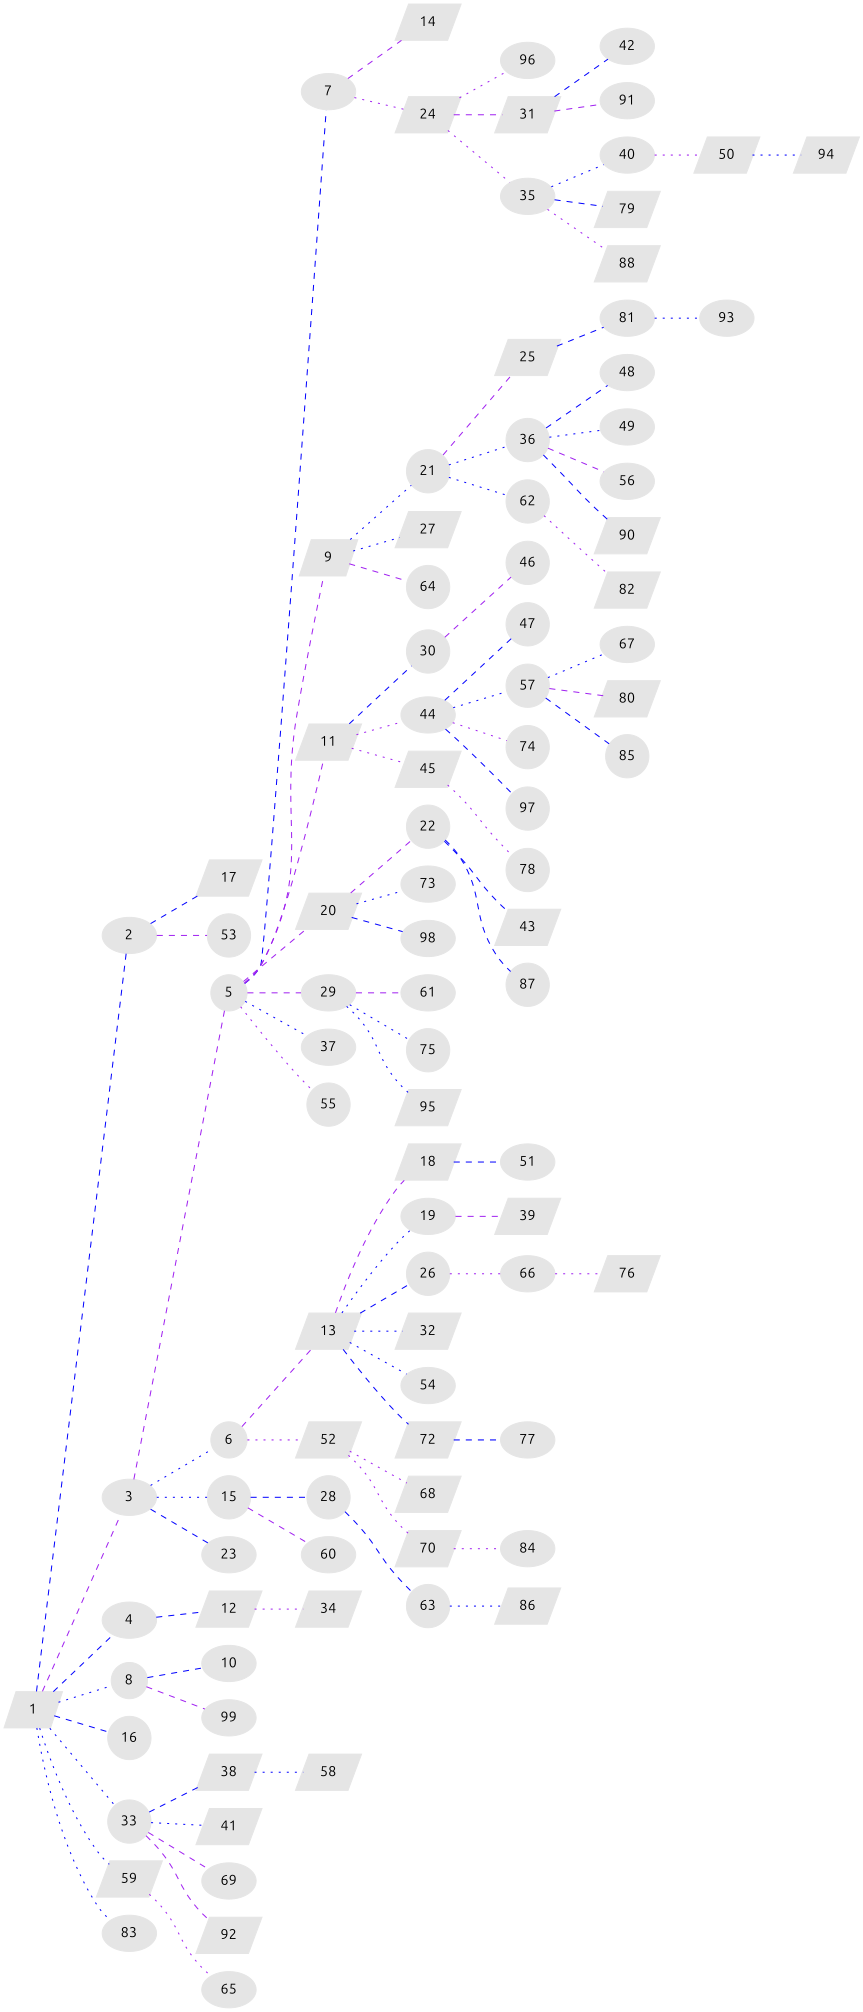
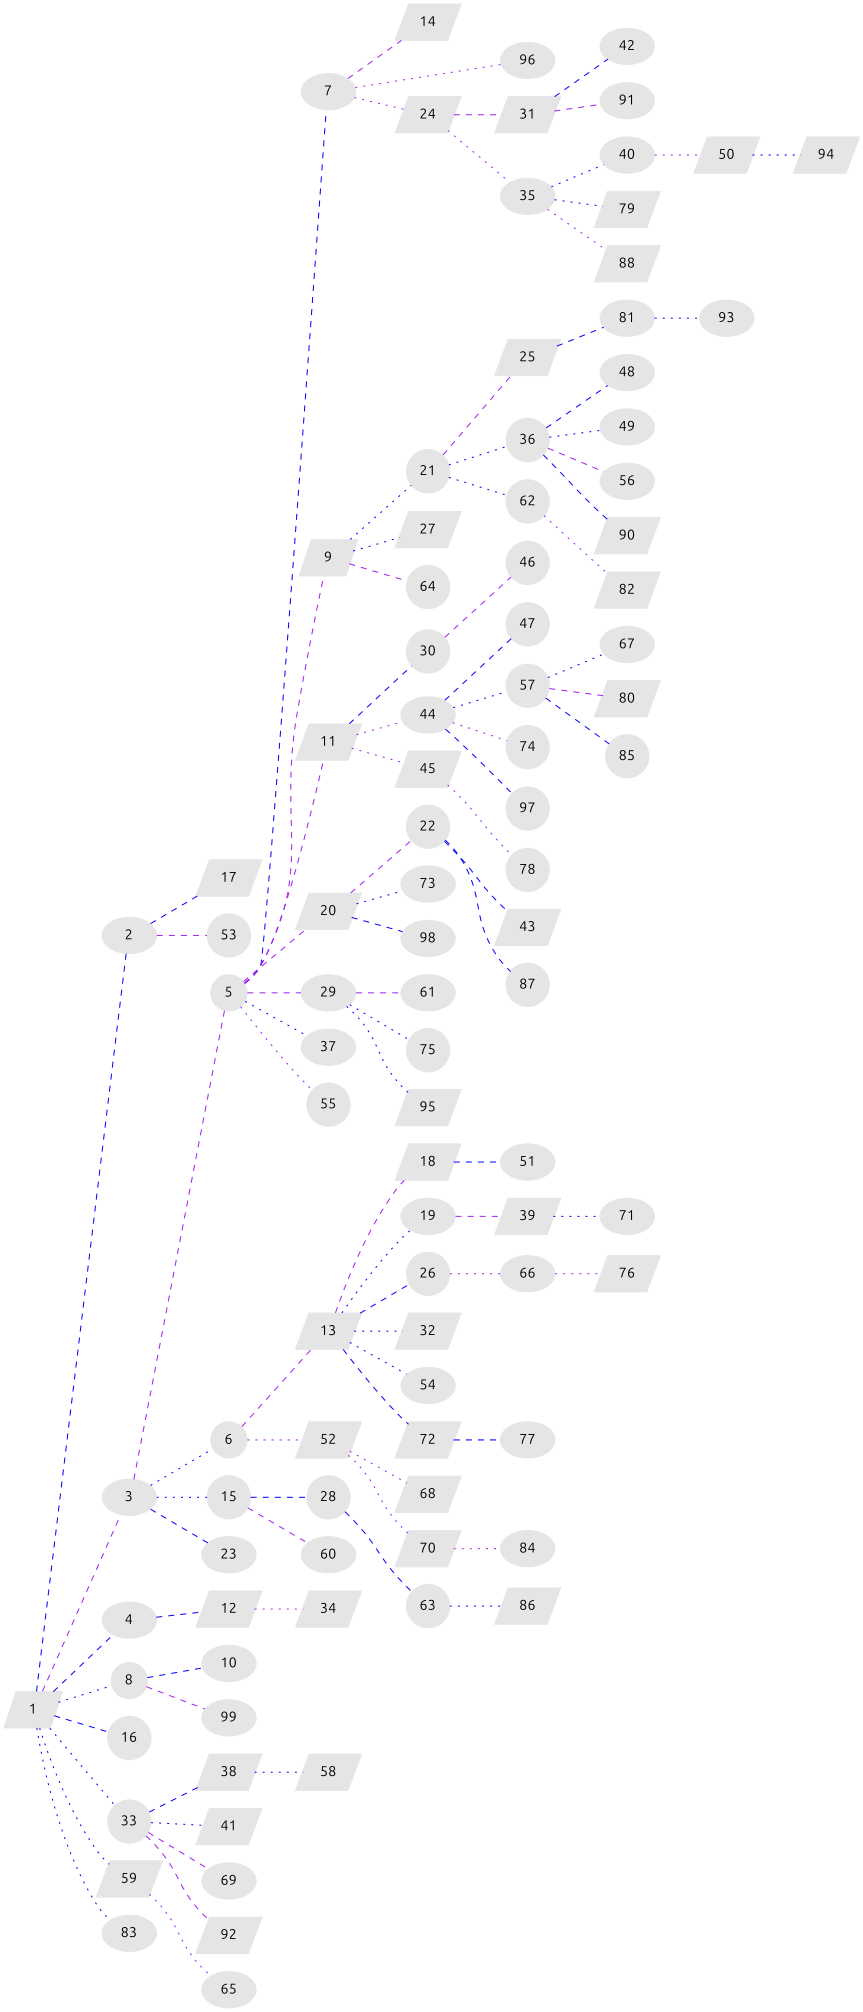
(483, 85) -> (428, 76)
(579, 203) -> (579, 203)
none -> (627, 1216)
